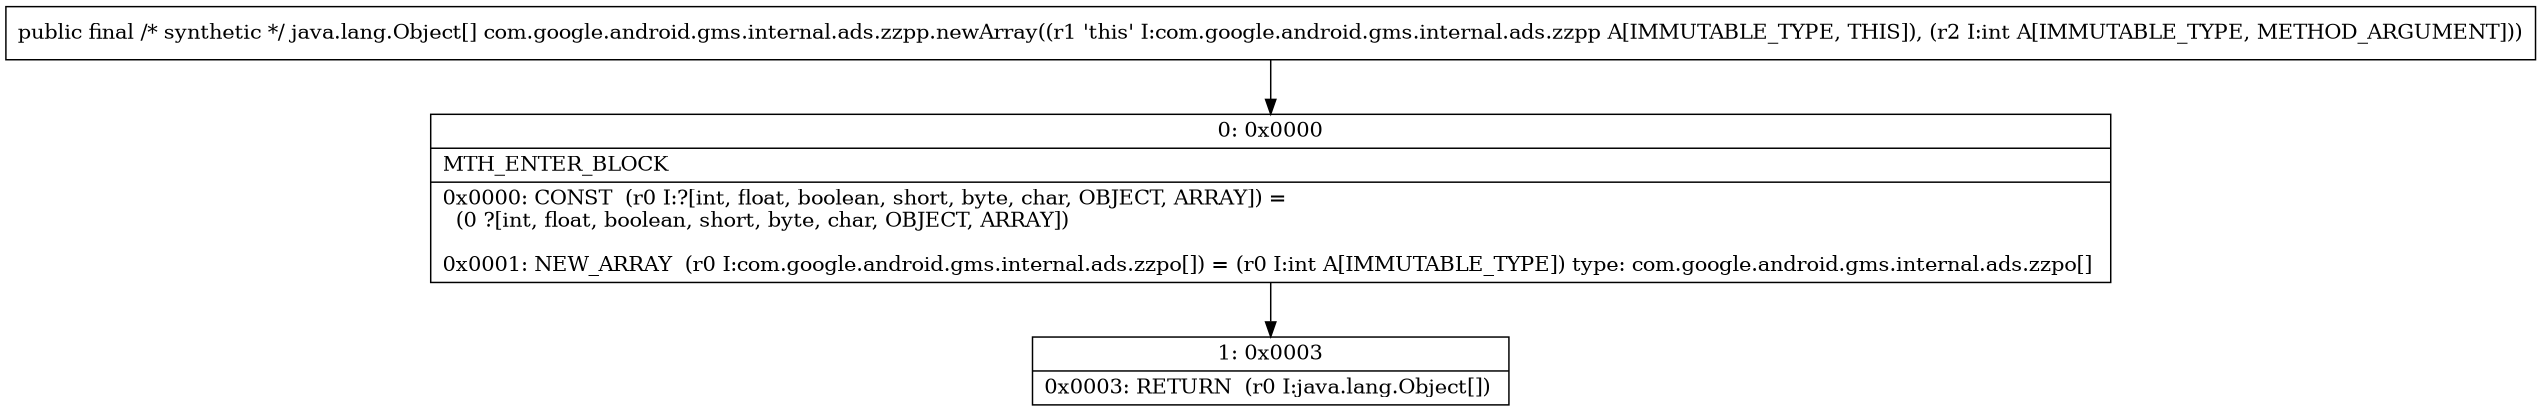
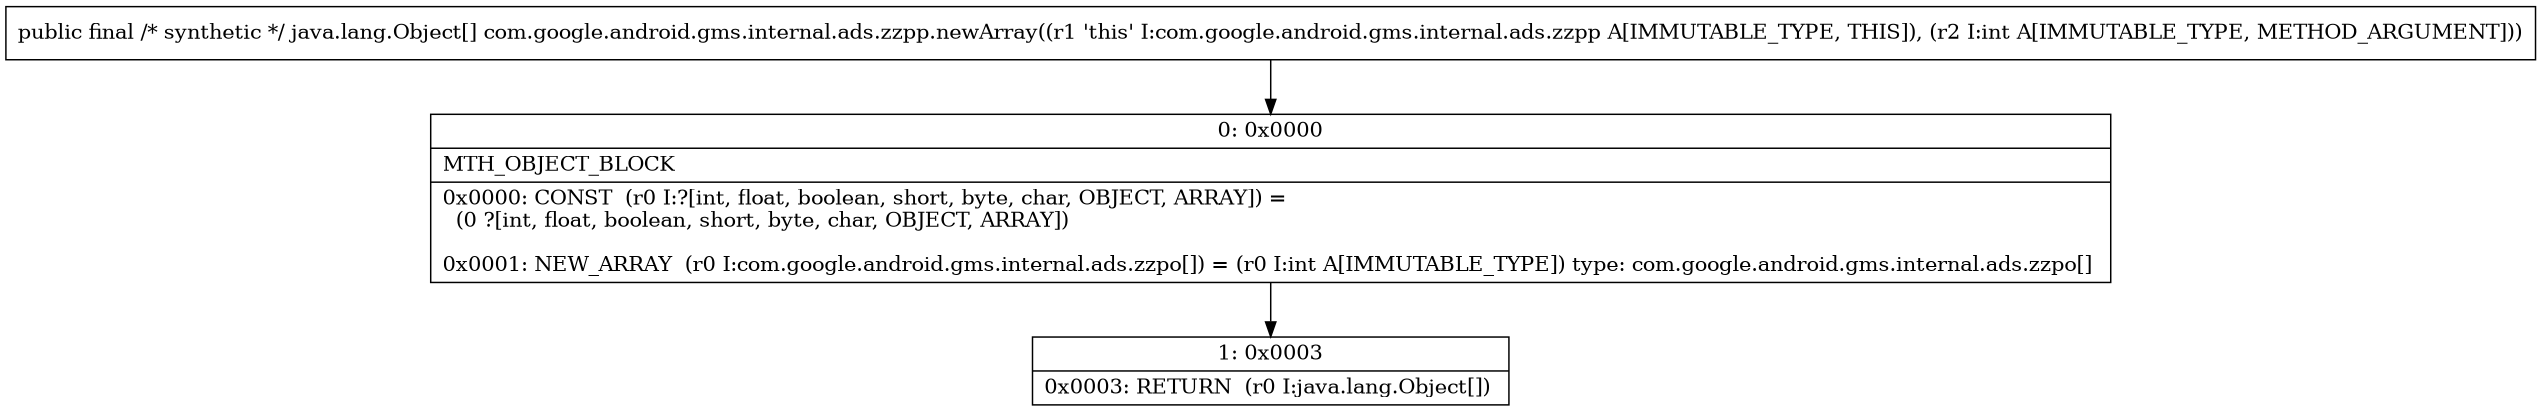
(556, 164) -> (559, 164)
